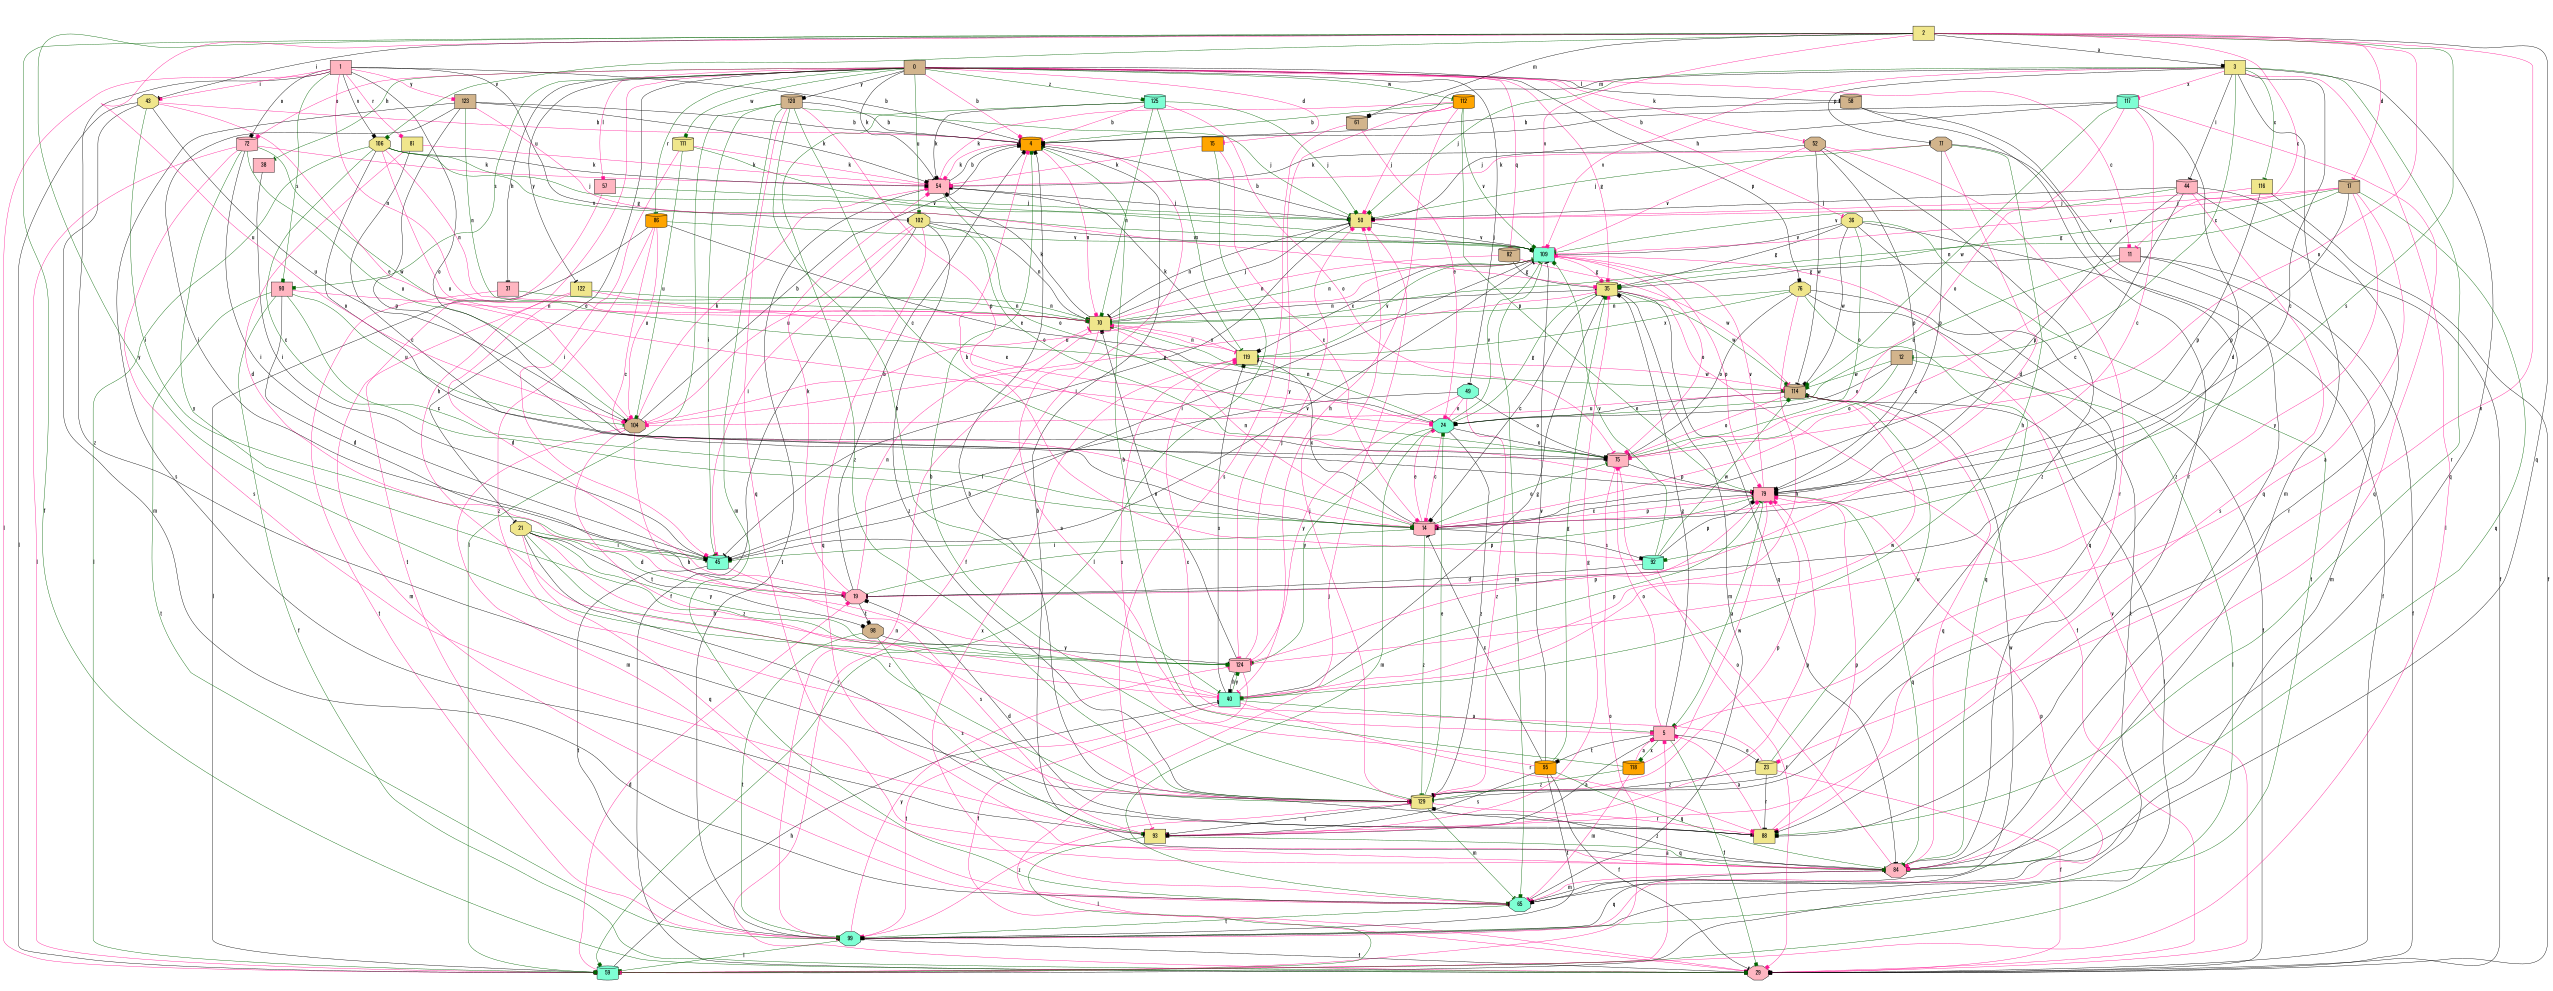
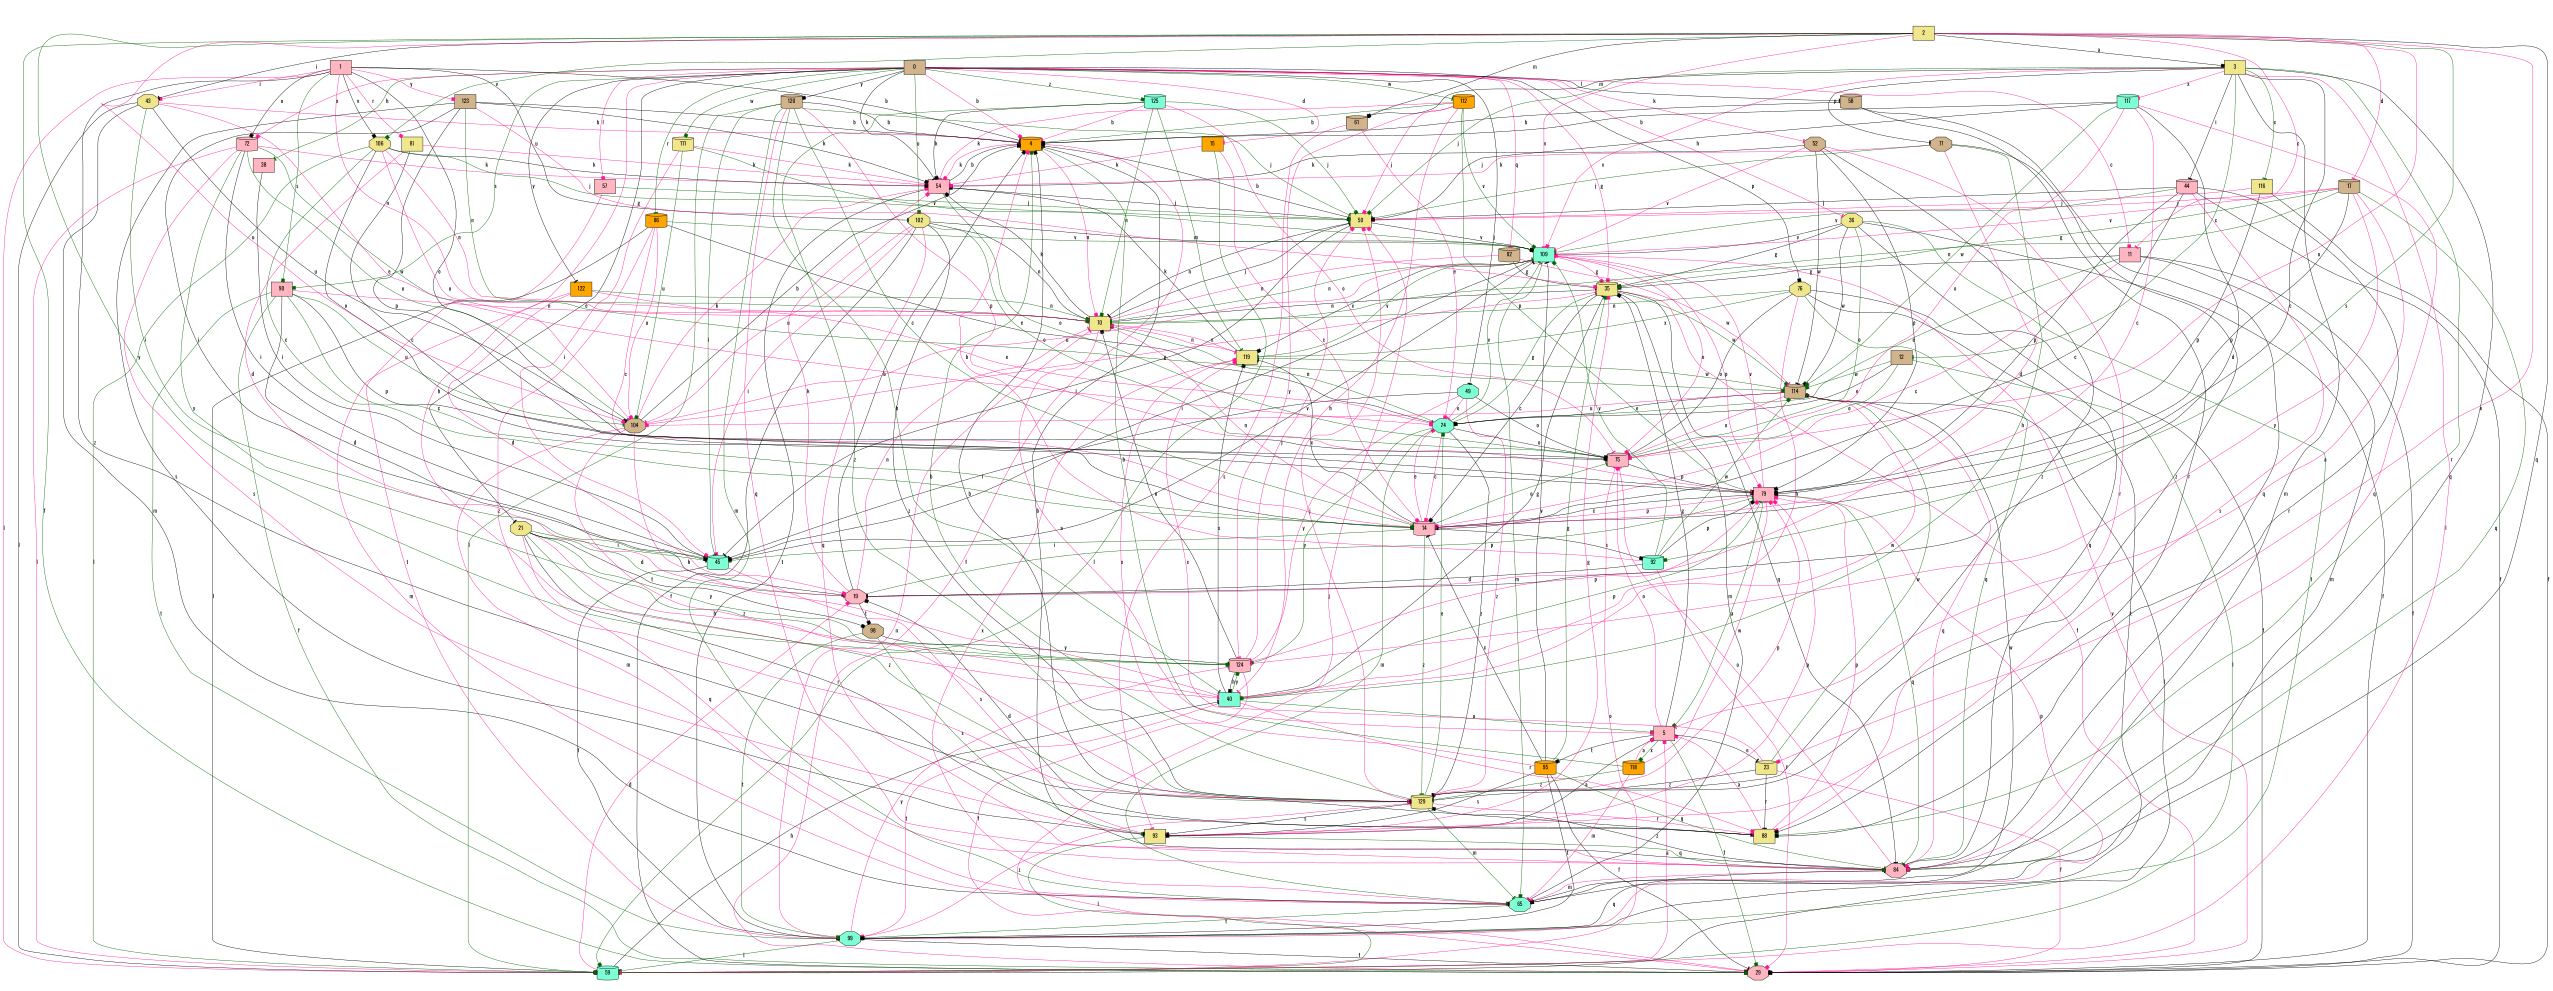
(1098, 228) -> none
(508, 289) -> none
(581, 289) -> (581, 289)
(1934, 349) -> (1145, 456)
(1521, 365) -> (1521, 365)
